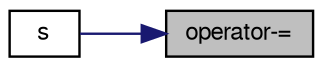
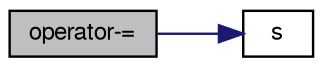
(111, 34) -> (188, 34)
